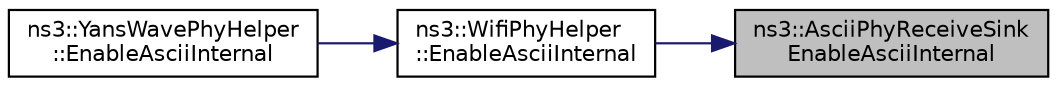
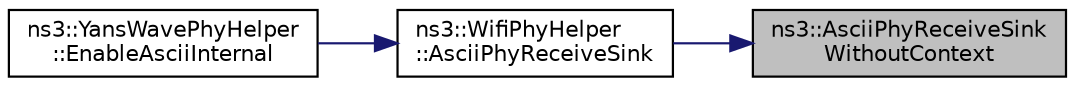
(526, 43) -> (535, 43)
(892, 43) -> (909, 43)
